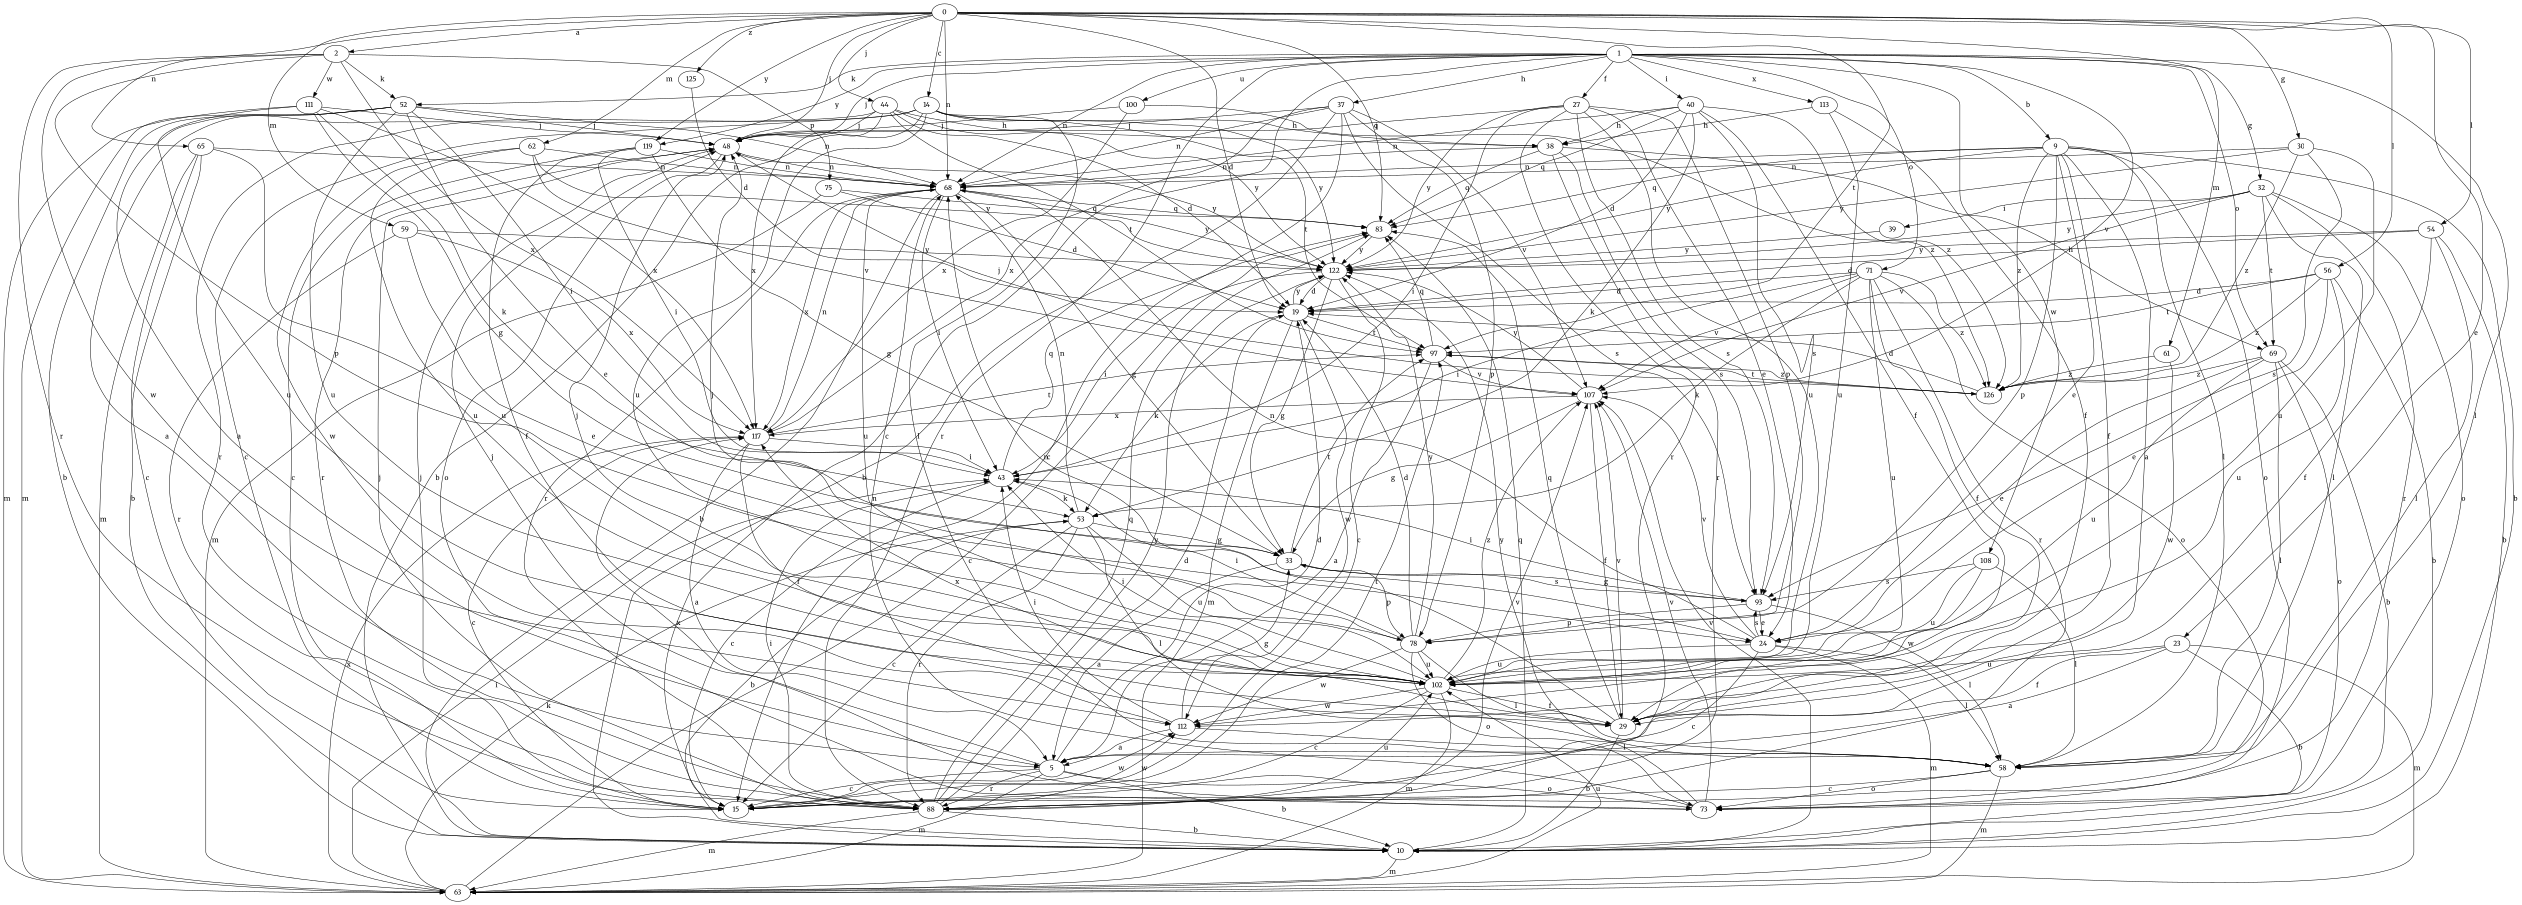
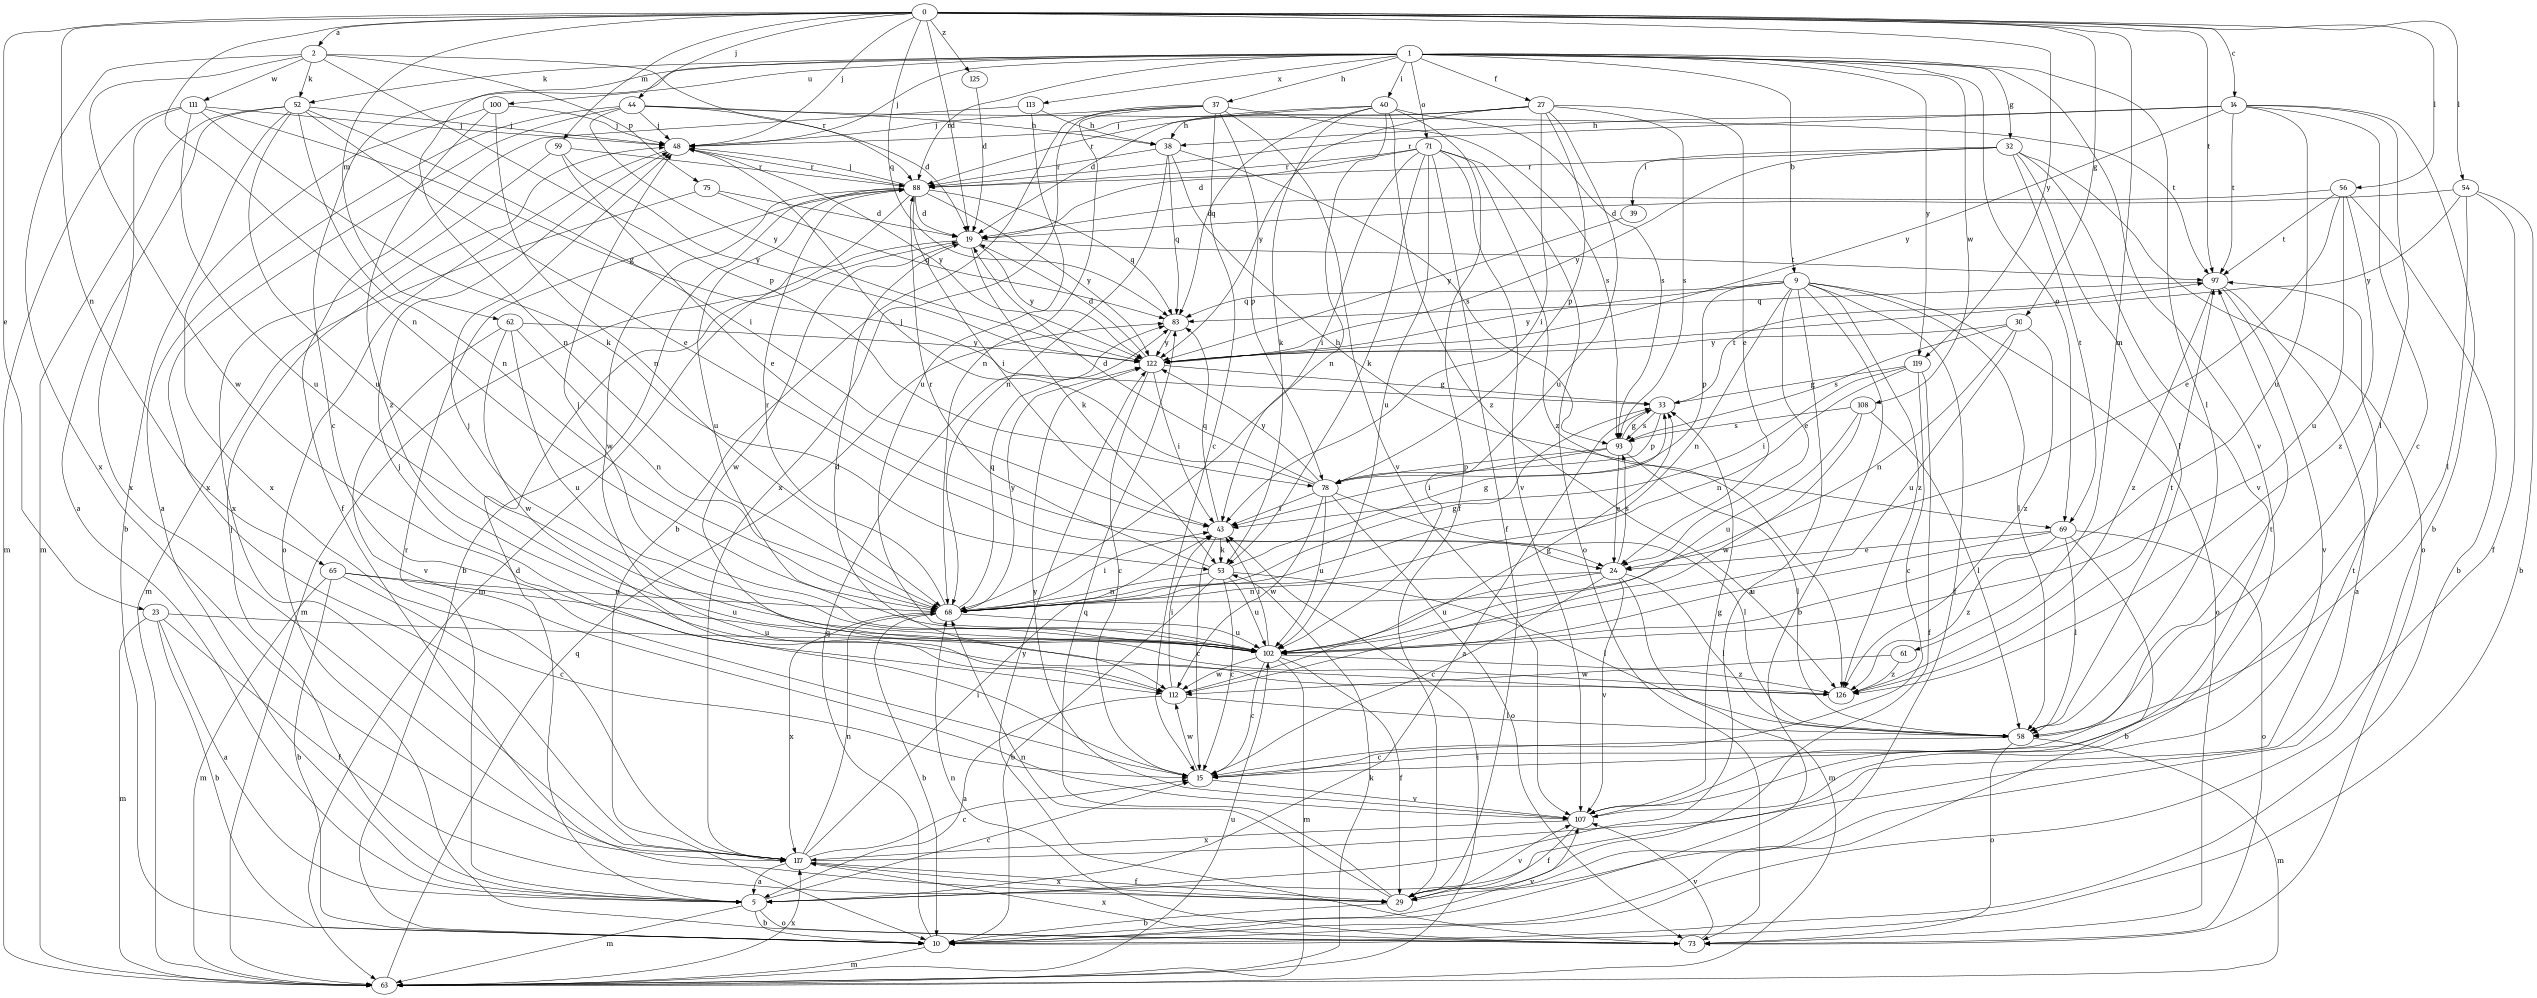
(833, 172) -> (657, 376)
(1488, 533) -> (1554, 666)
(970, 561) -> (578, 654)
